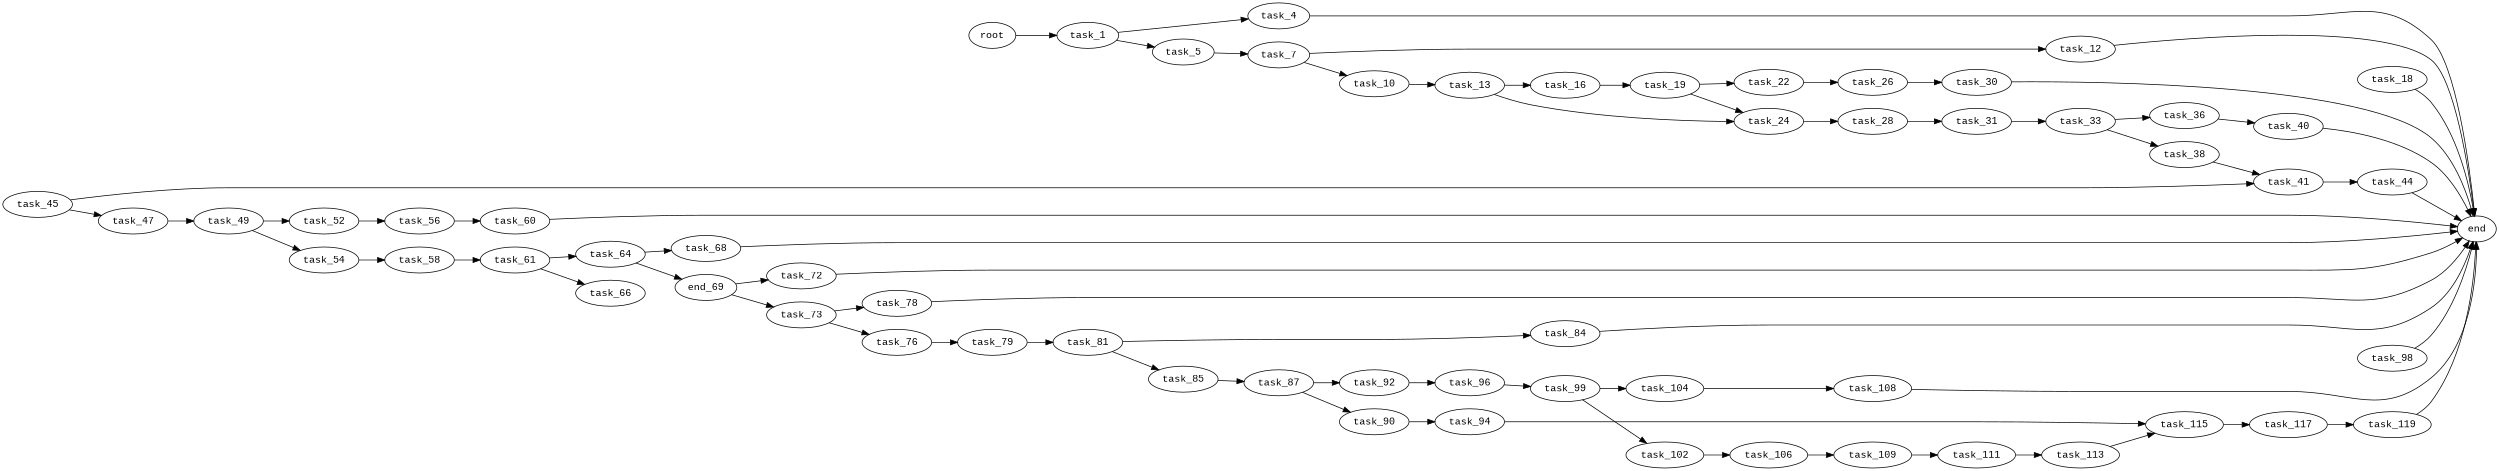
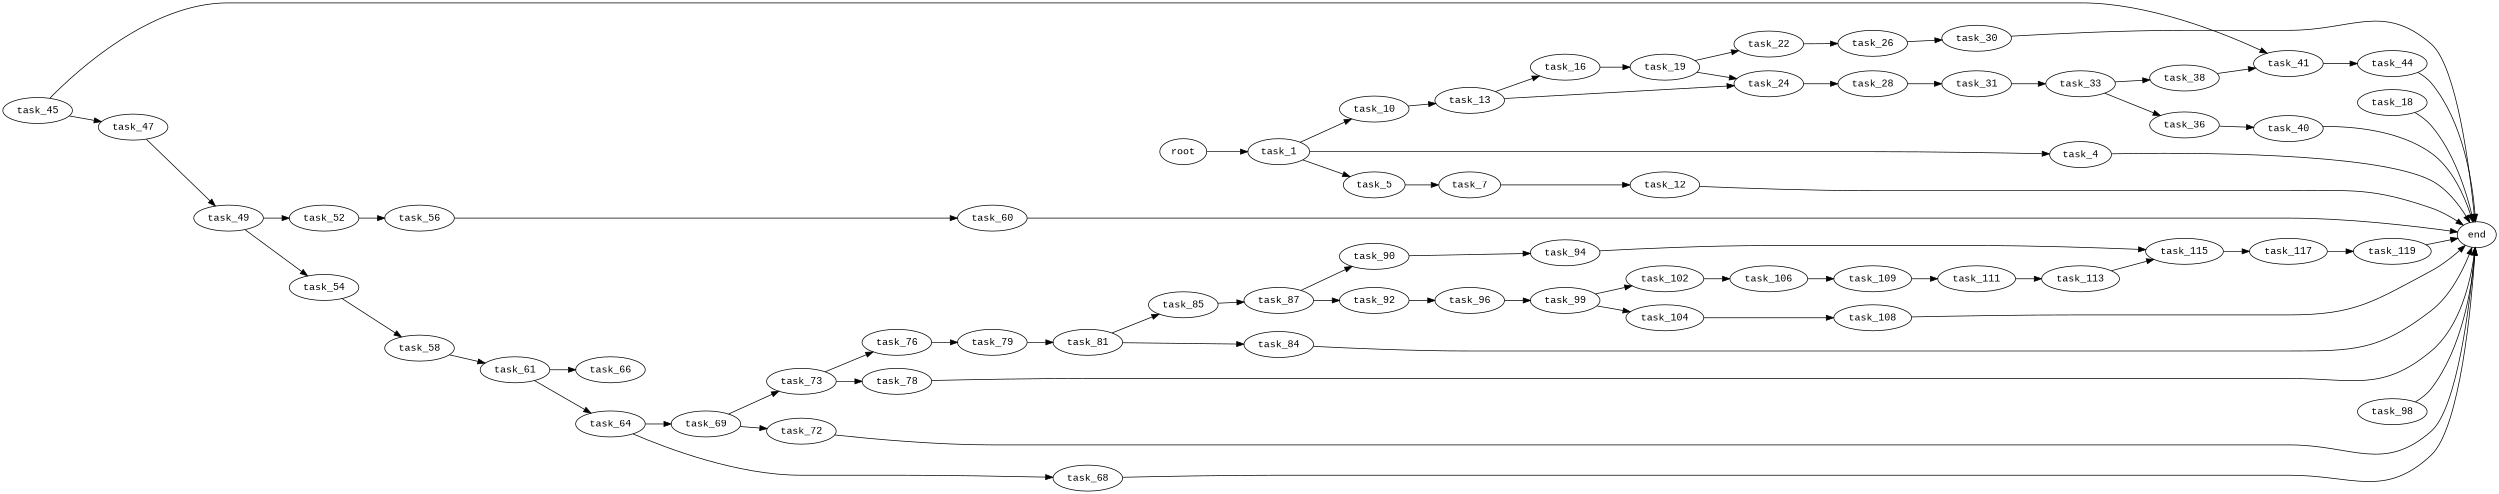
(1322, 68) -> (1323, 132)
(706, 287) -> (706, 424)
